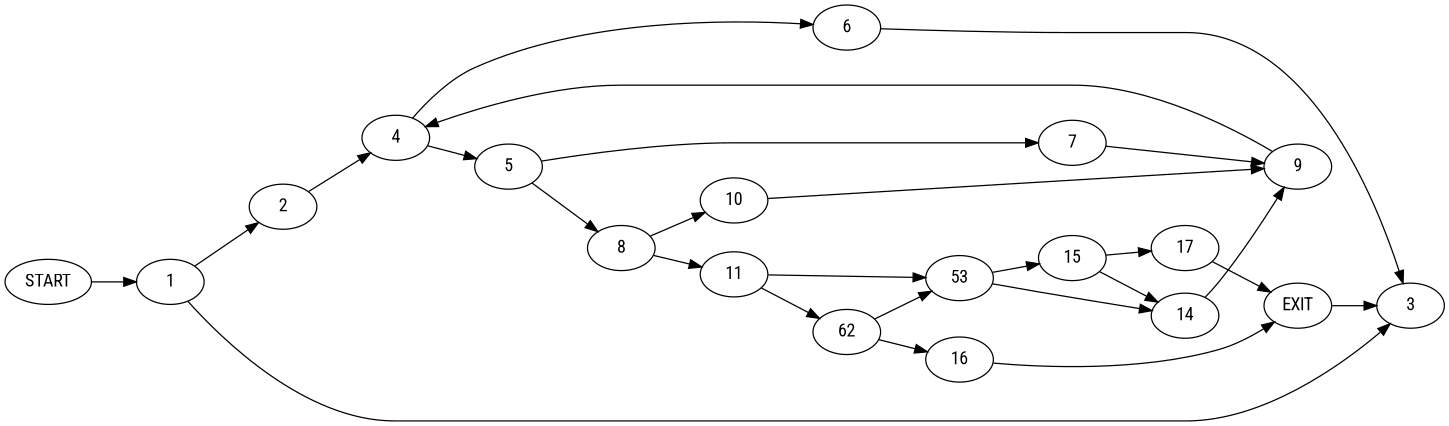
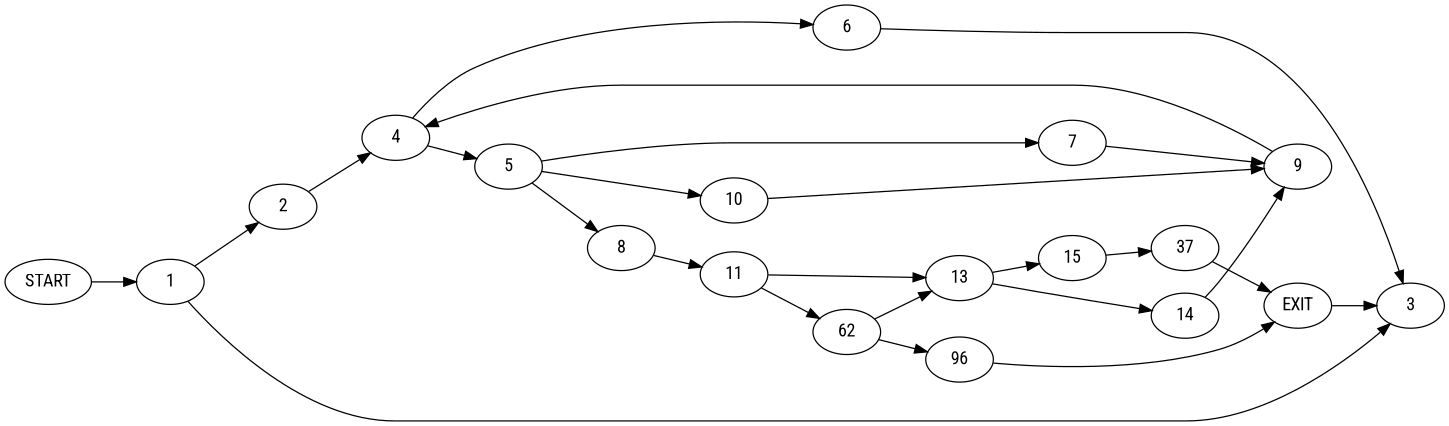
(672, 227) -> (615, 183)
(1185, 248) -> (1185, 248)
(960, 278) -> (960, 278)
(1123, 284) -> none
(960, 360) -> (960, 360)
